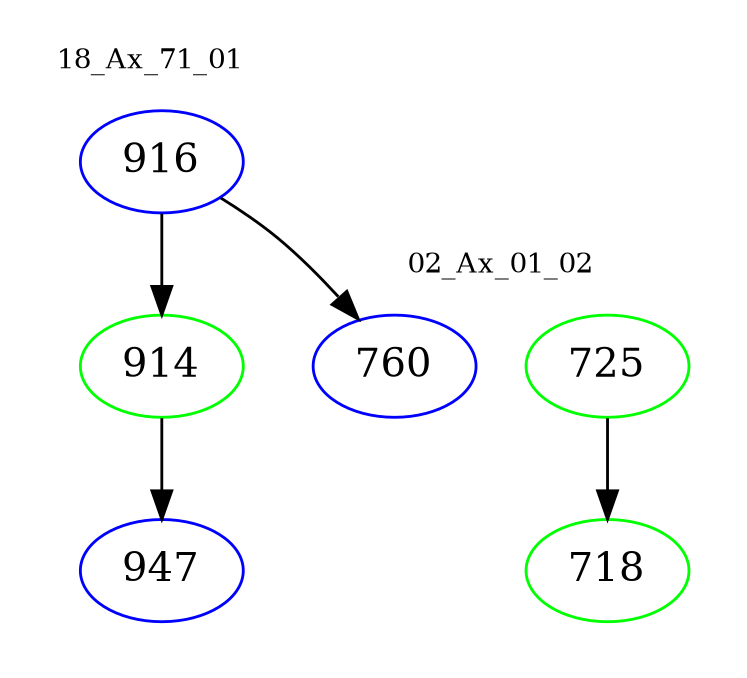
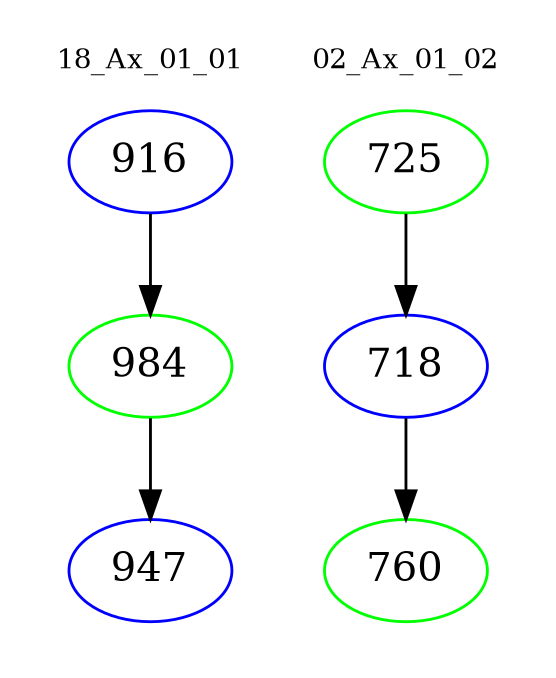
(150, 61) -> (150, 61)
(309, 266) -> (406, 454)
(162, 366) -> (150, 366)
(395, 366) -> (406, 571)
(608, 571) -> (406, 366)
